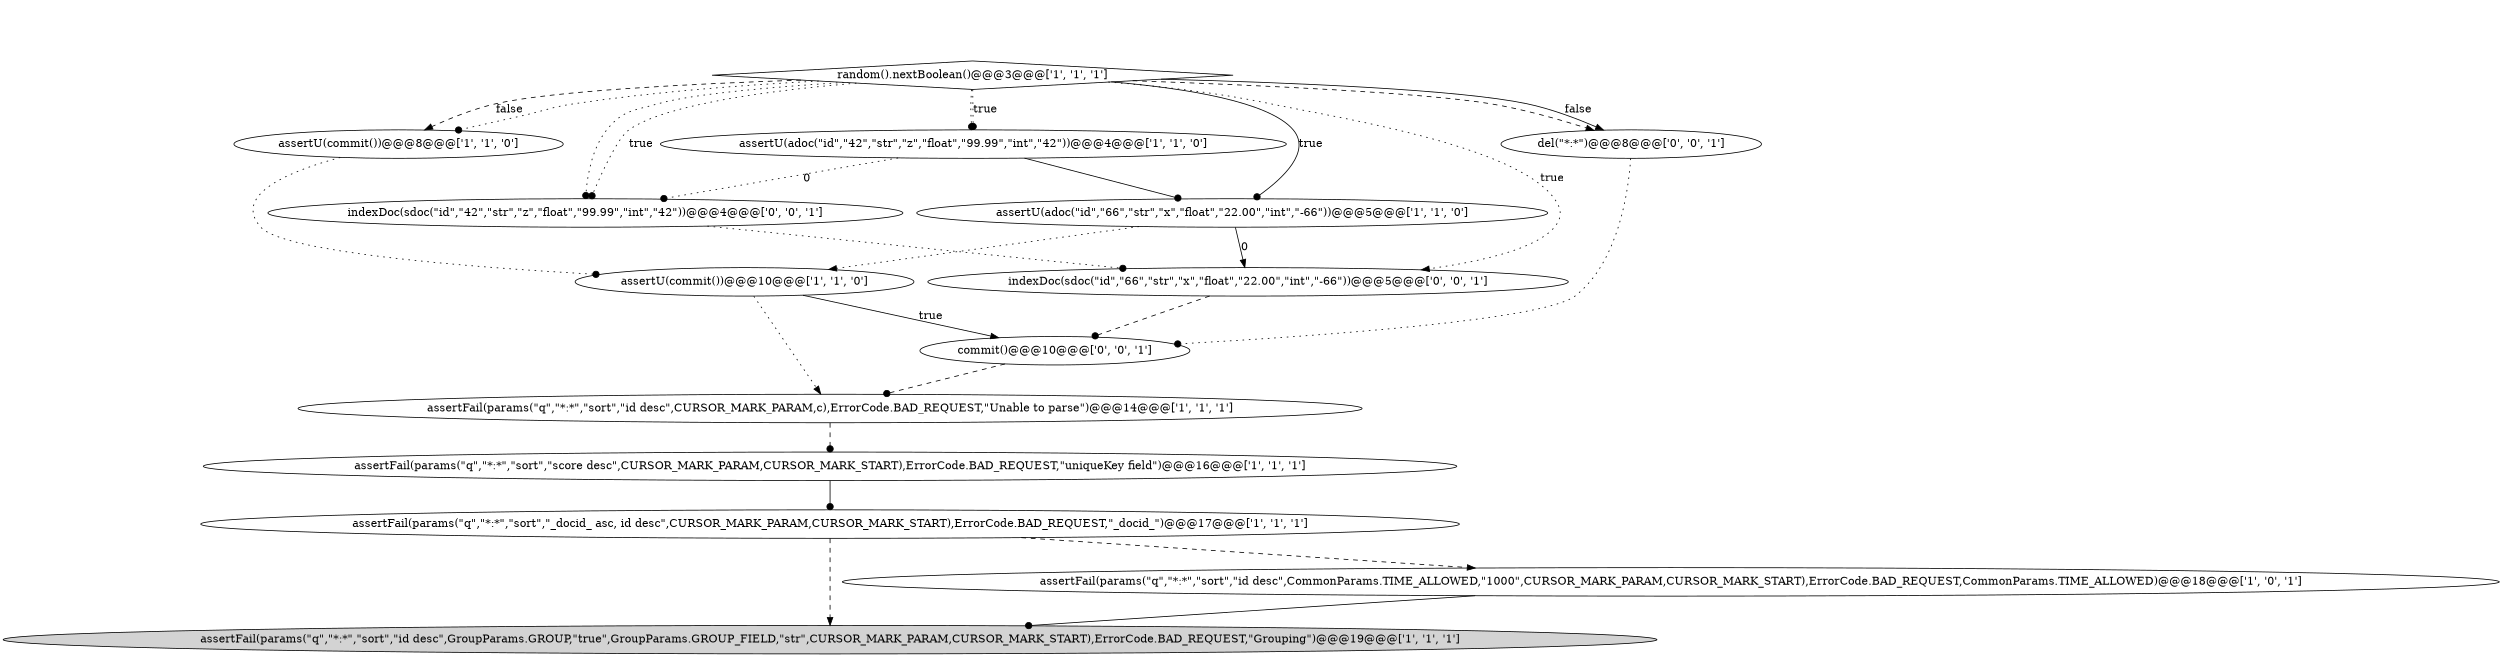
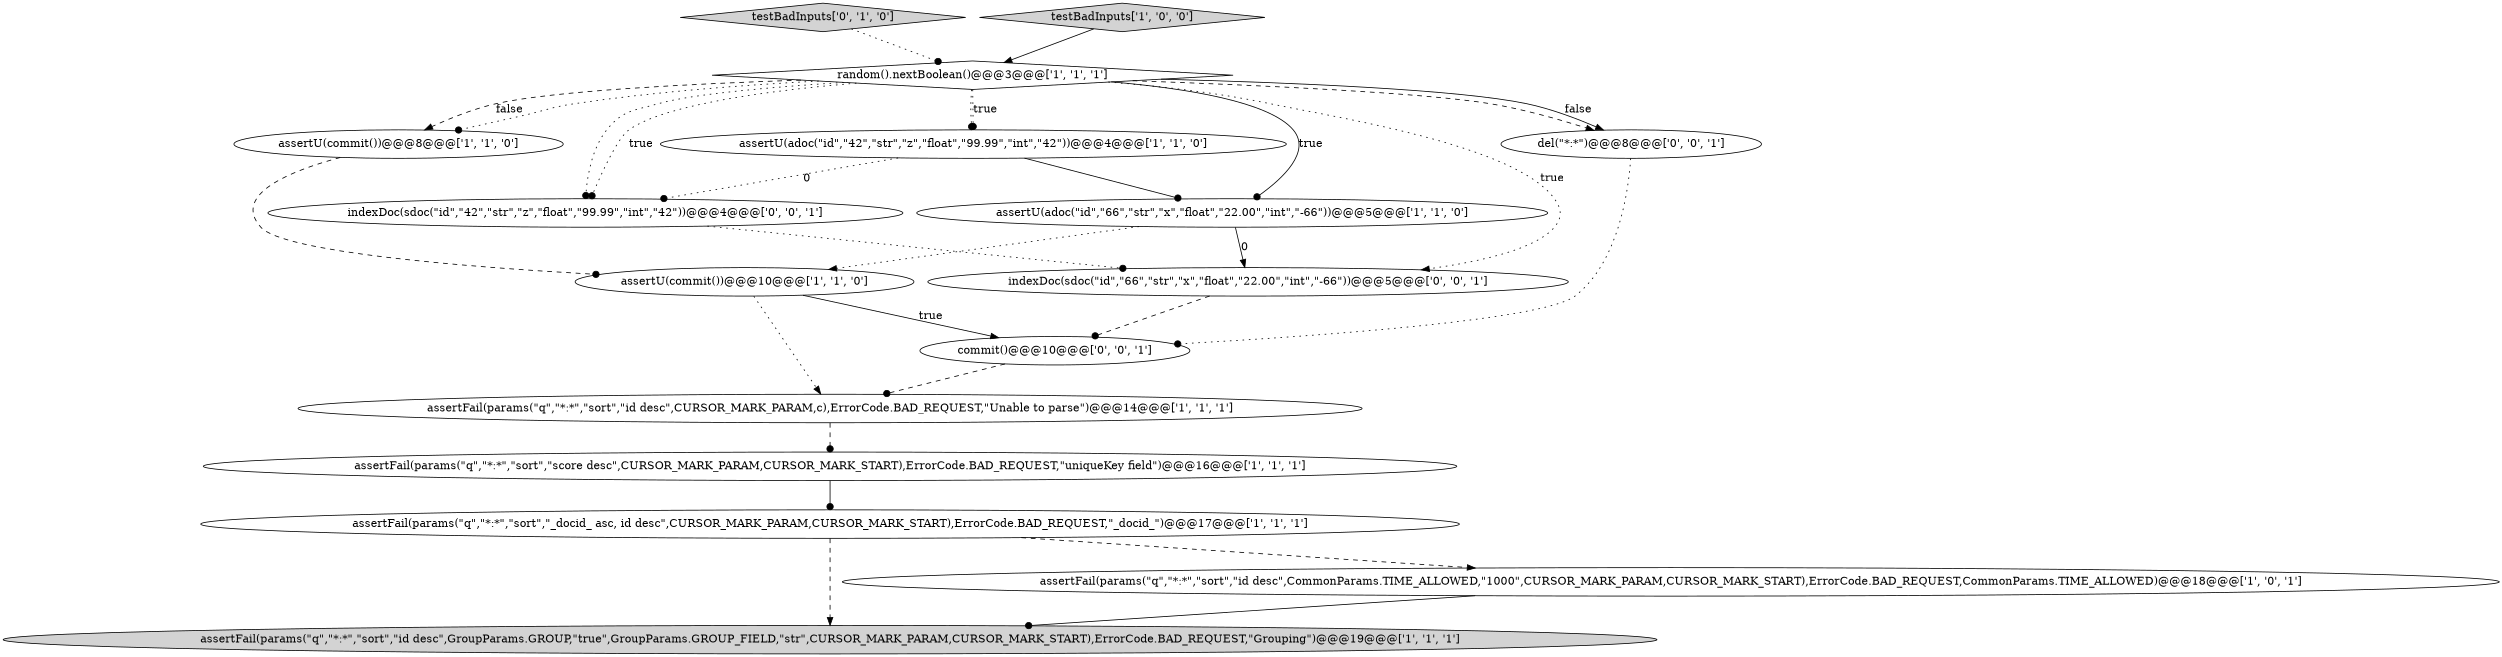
none -> (823, 17)
none -> (1122, 17)
(362, 254) -> (362, 254)
